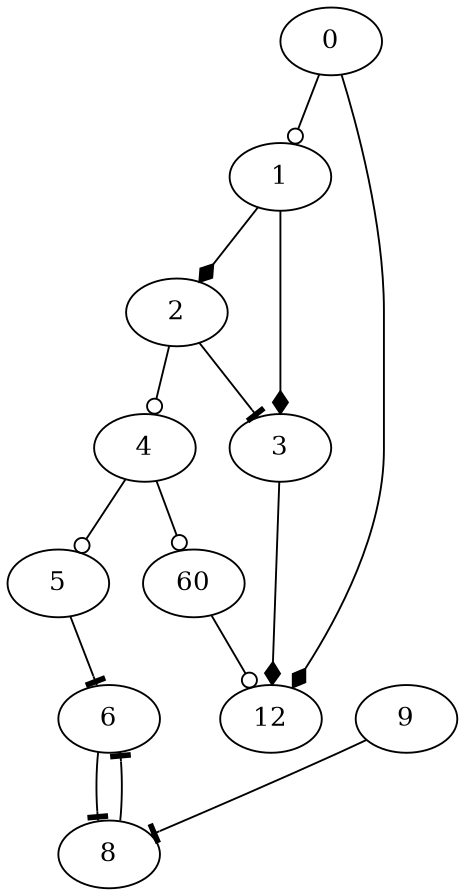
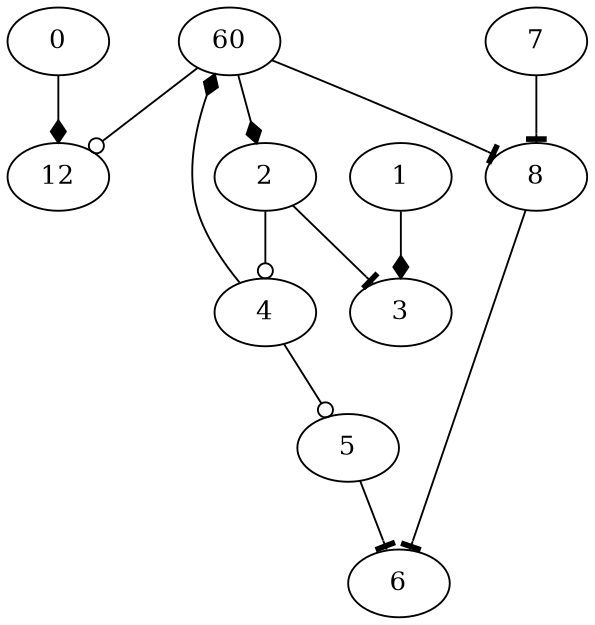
(309, 102) -> none
(236, 236) -> (245, 98)
(167, 508) -> (194, 194)
(276, 572) -> none
(406, 719) -> (536, 41)
(96, 781) -> (380, 105)
